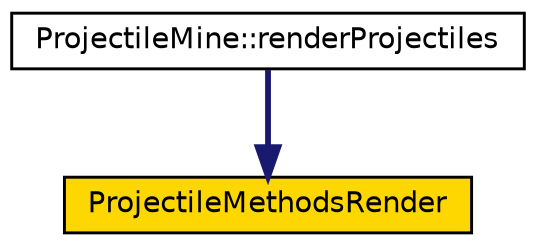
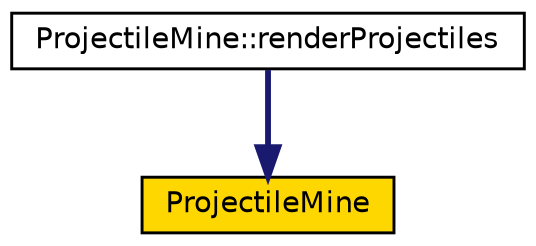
(268, 205) -> (268, 205)
